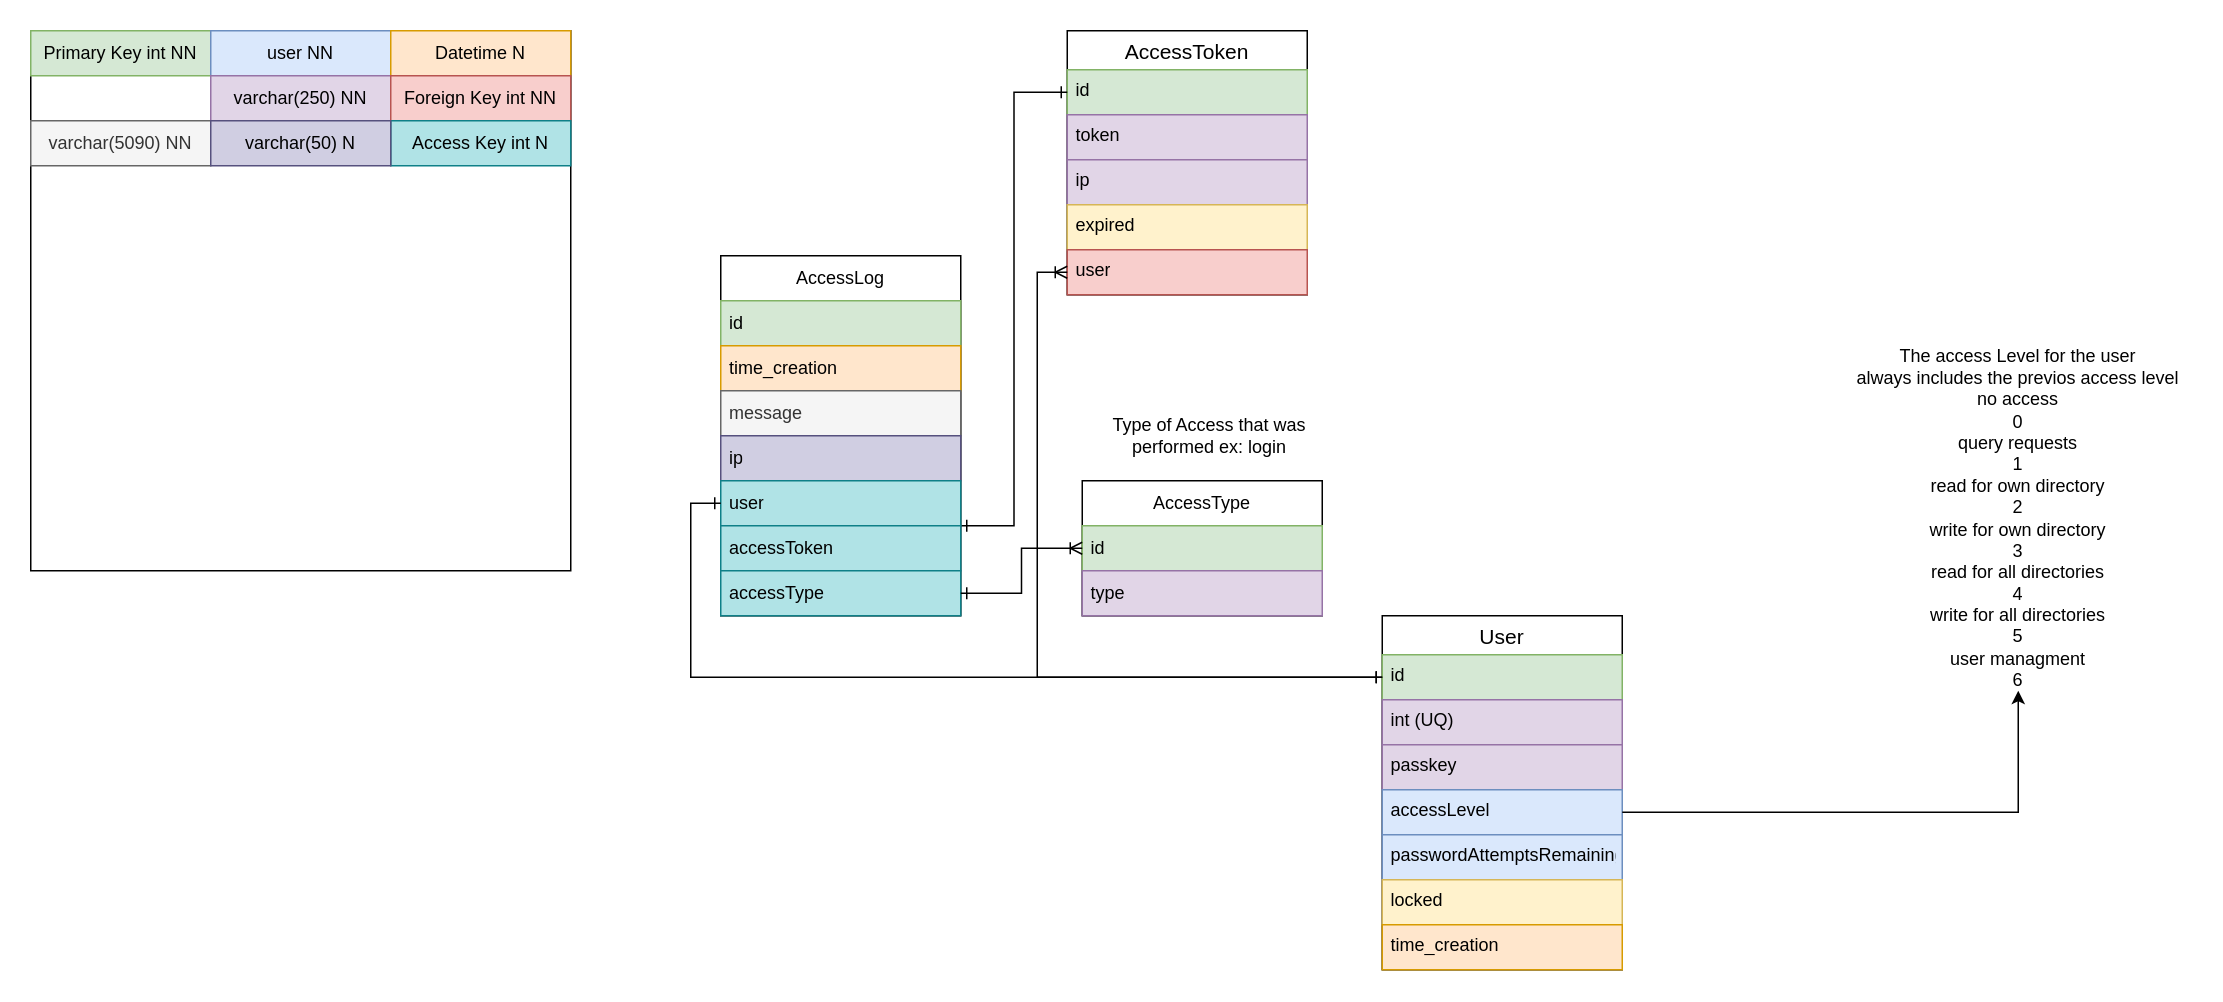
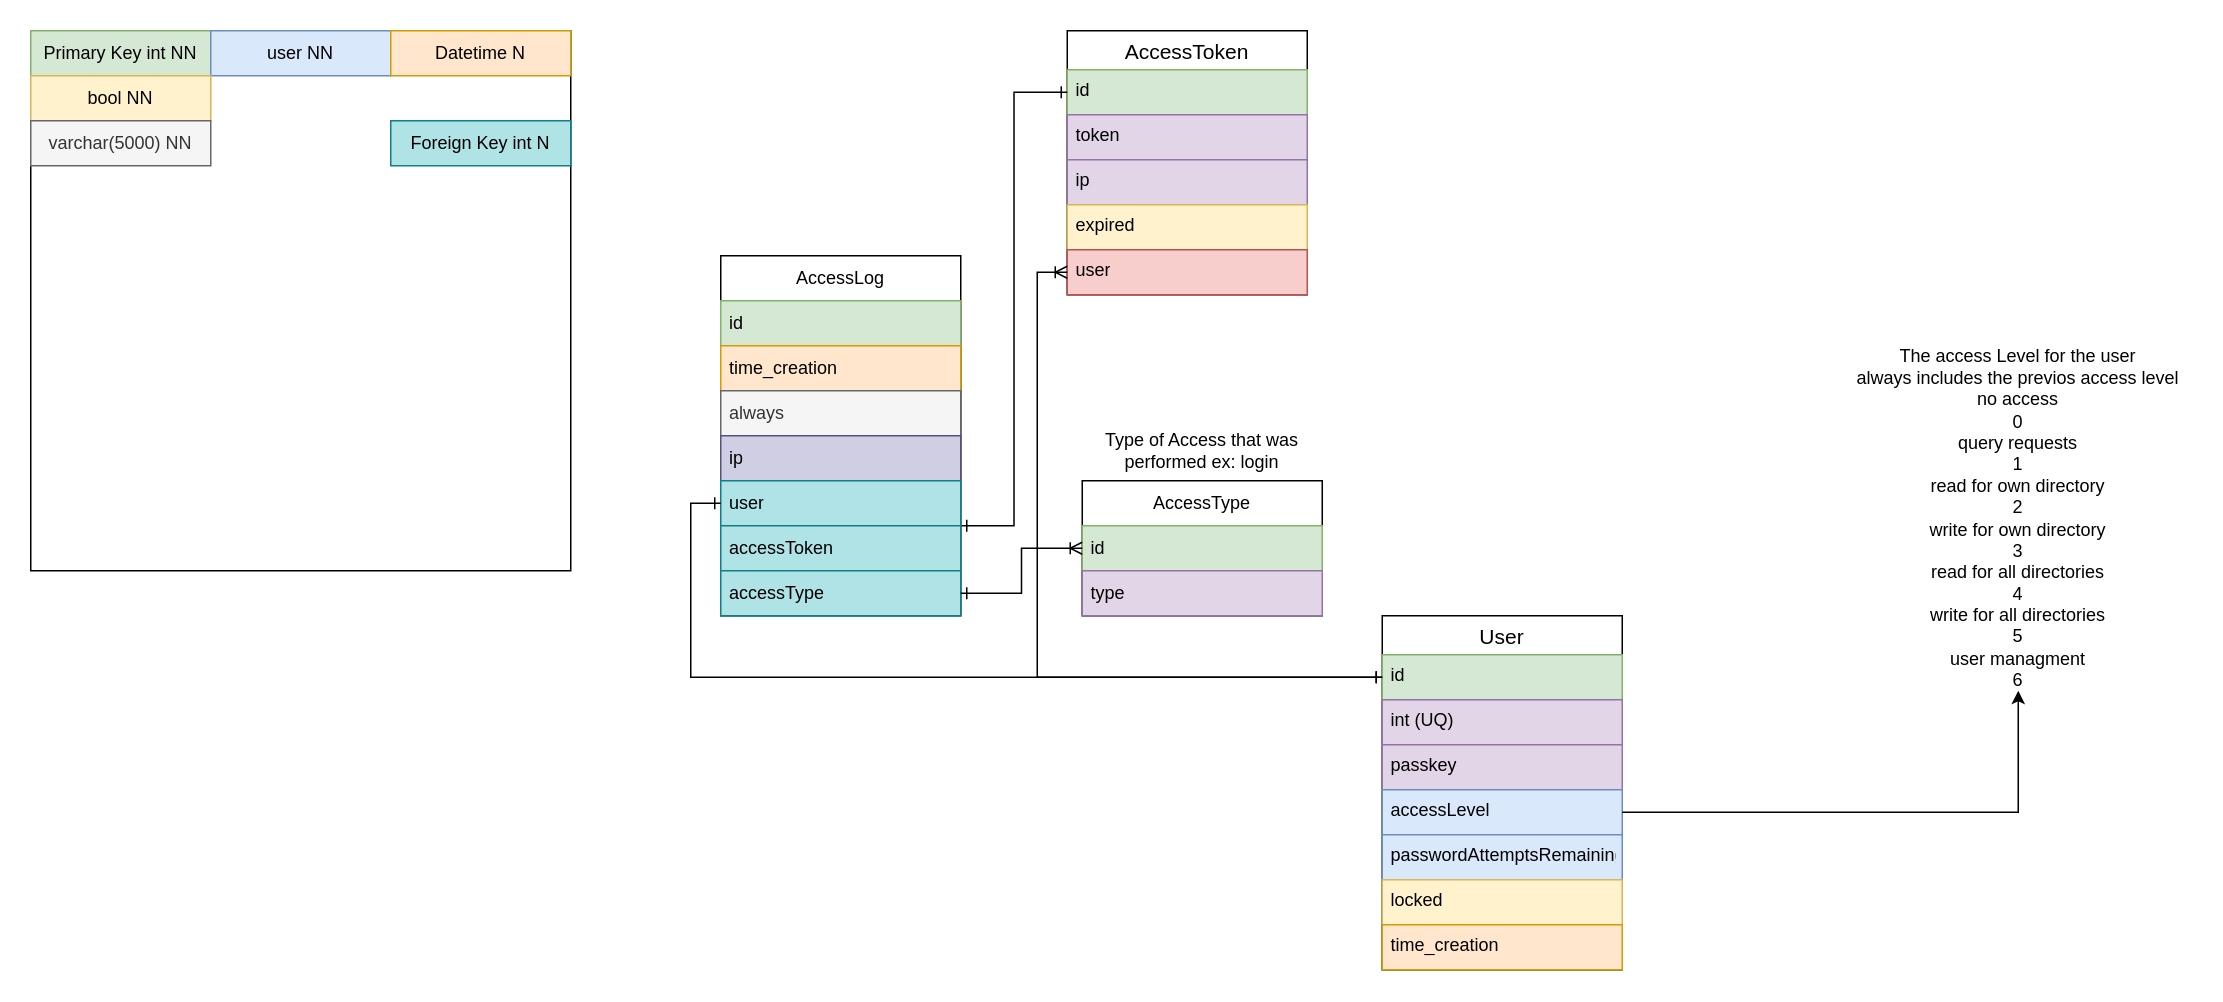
none -> (121, 98)
(301, 98) -> none
(481, 98) -> none
(121, 143) -> (121, 143)
(301, 143) -> none
(481, 143) -> (481, 143)
(765, 413) -> (758, 413)
(1210, 436) -> (1202, 451)
